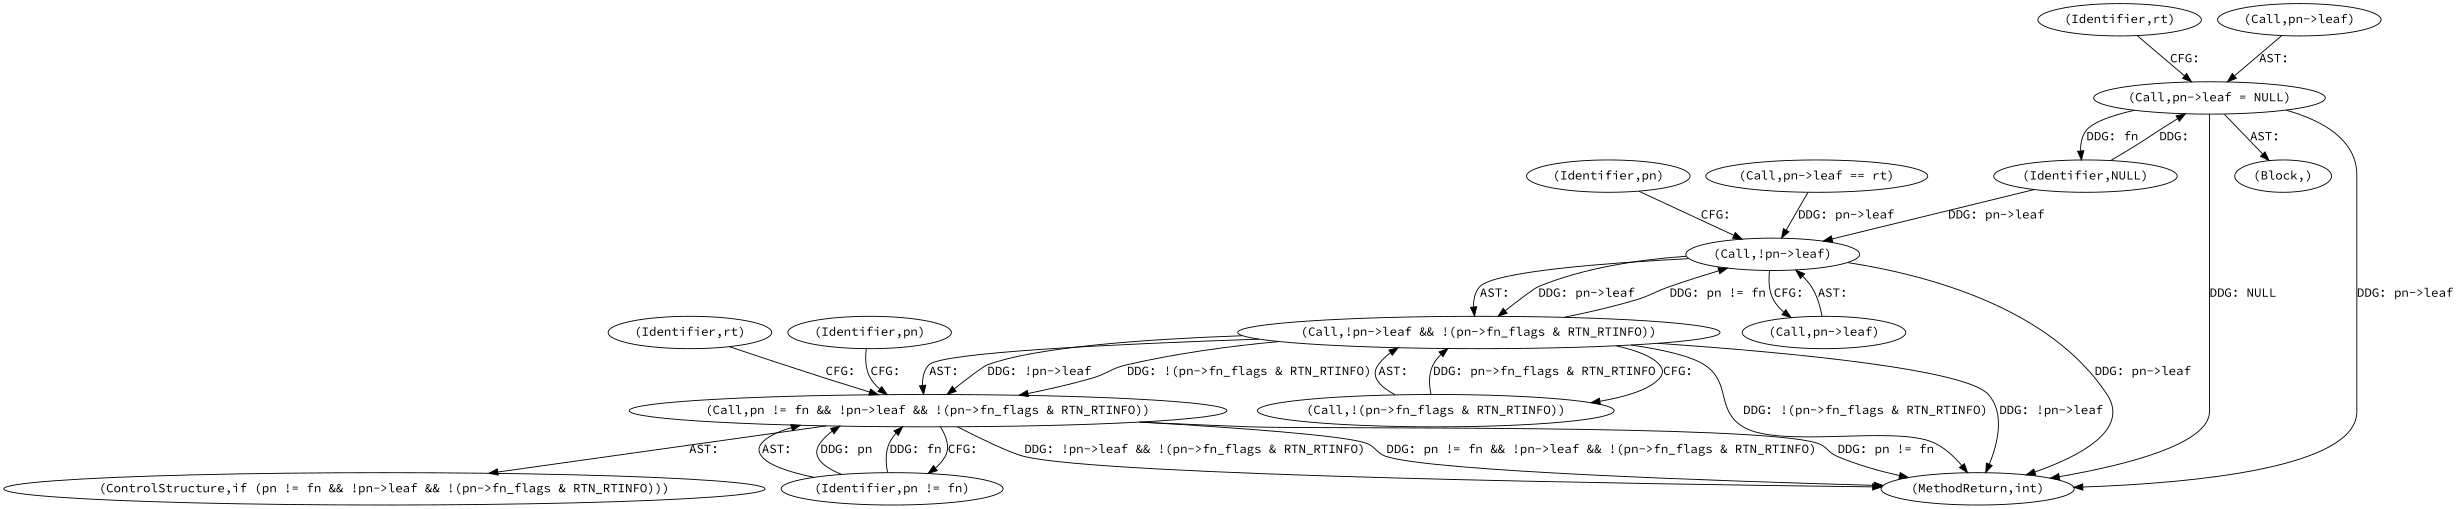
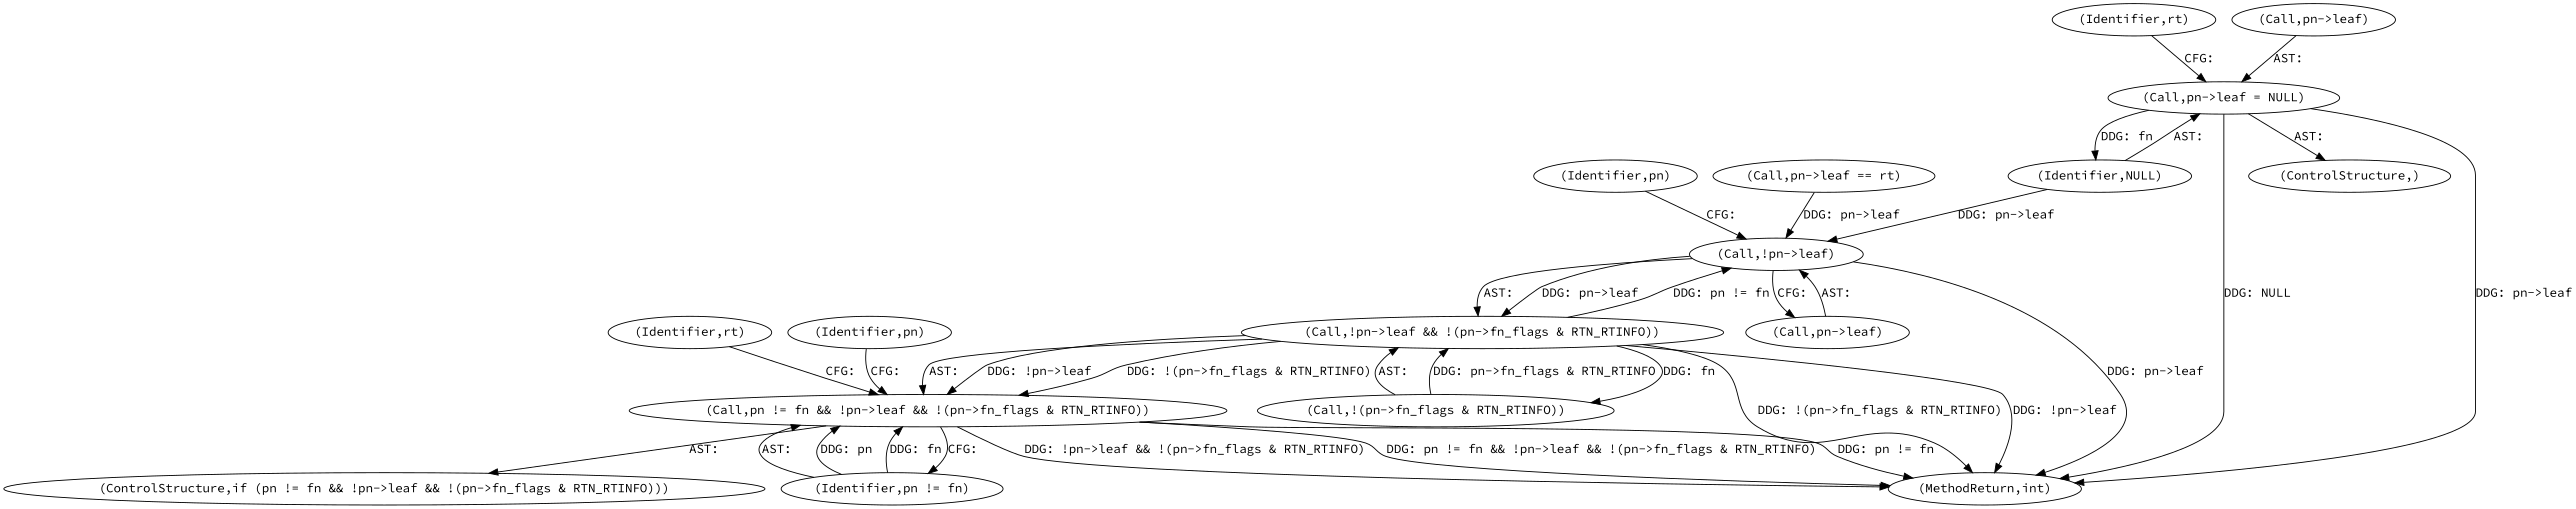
(2178, 137) -> (2192, 137)
(2283, 176) -> (2350, 176)
(1682, 372) -> (1689, 372)
